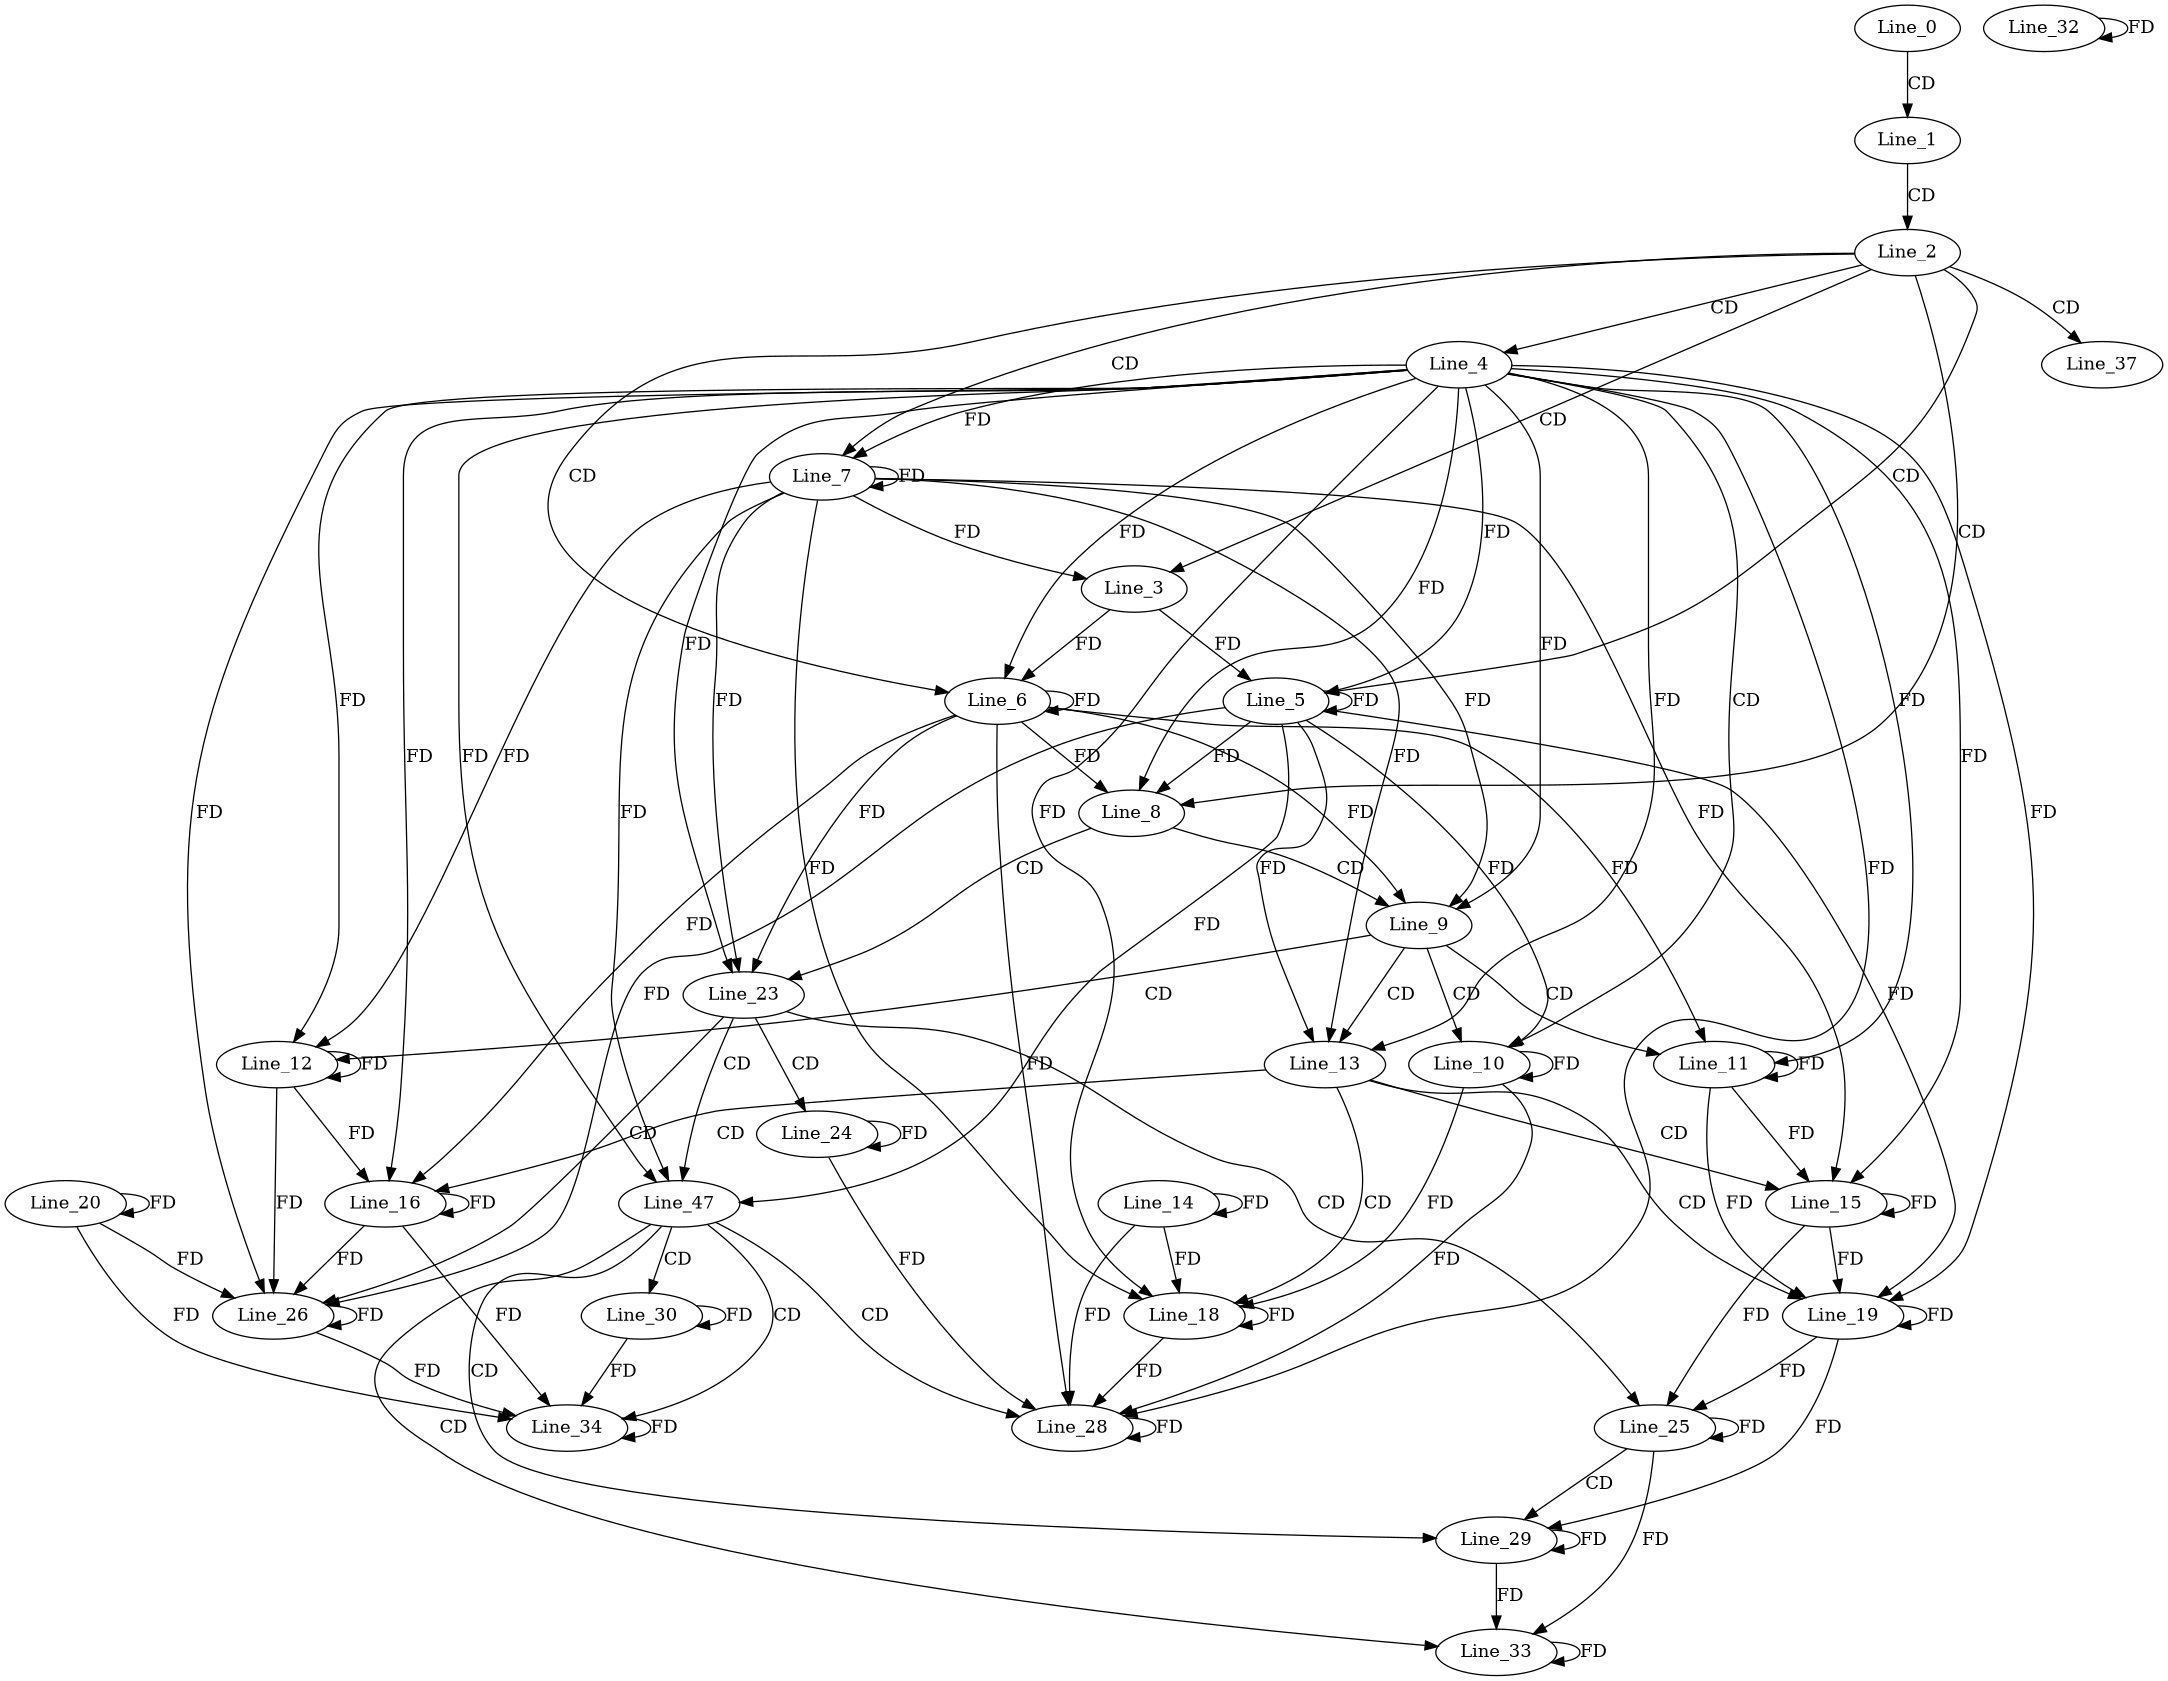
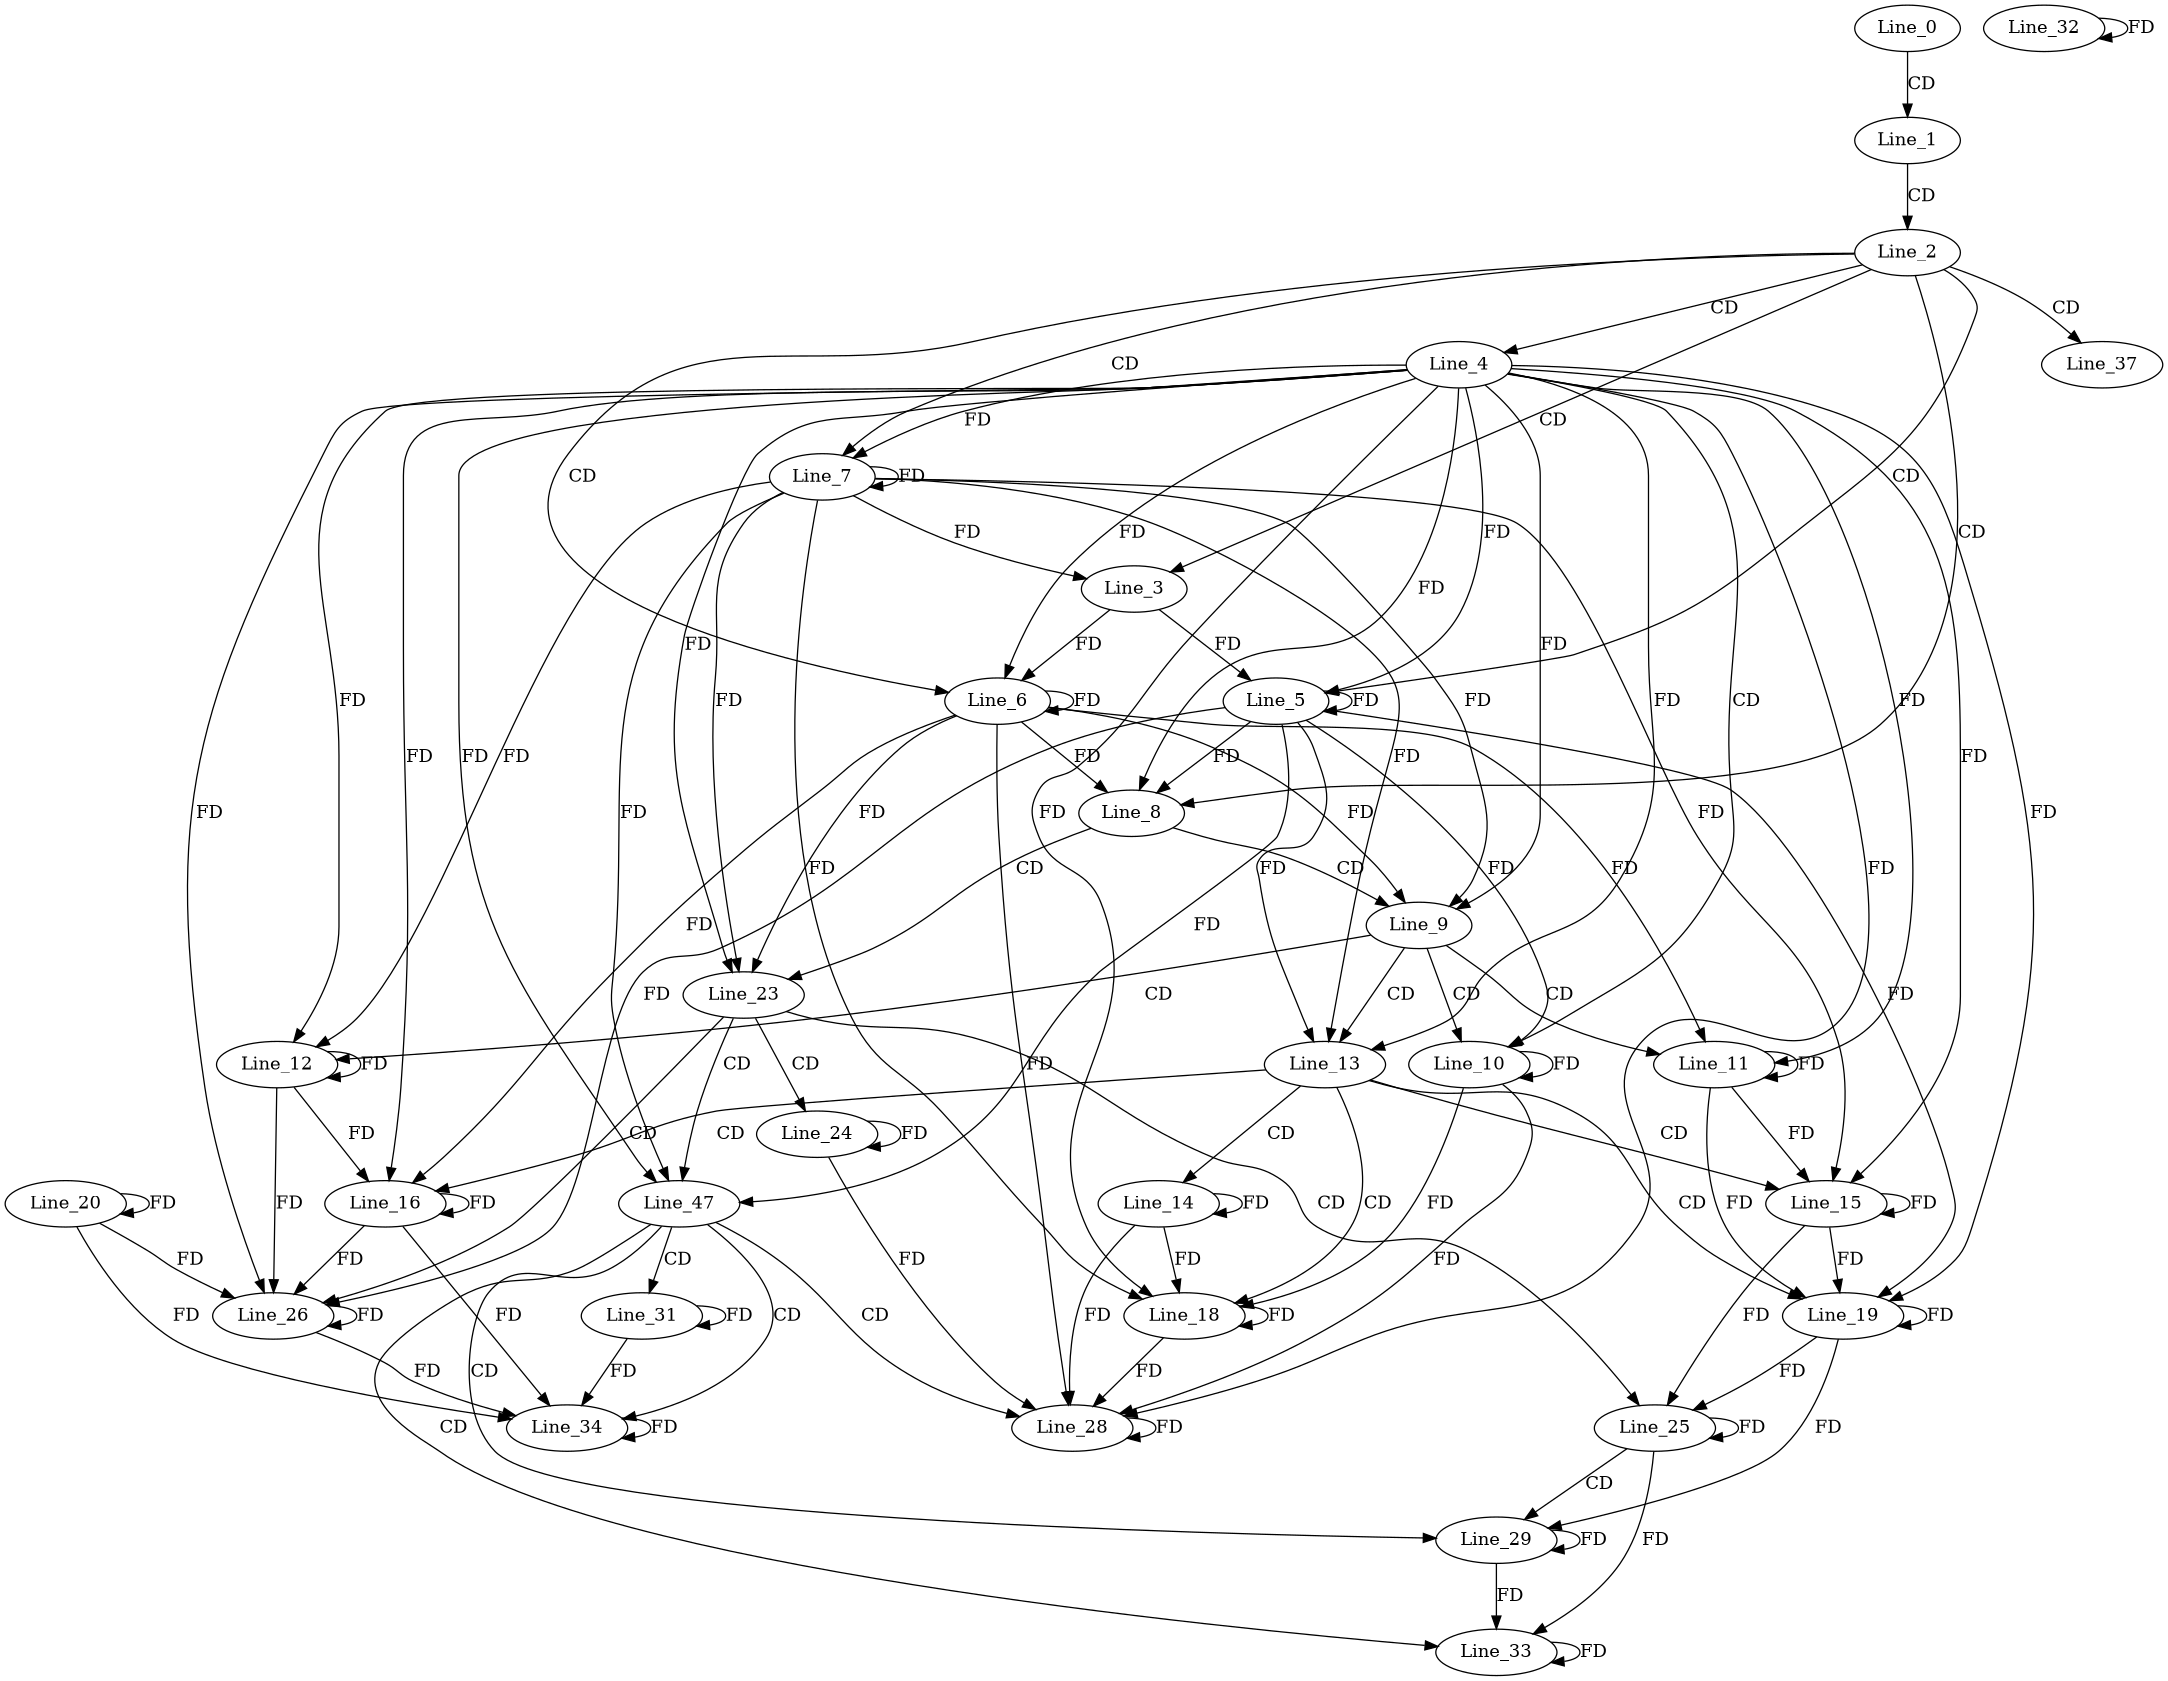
none -> (1247, 1130)
(642, 1316) -> (642, 1316)
